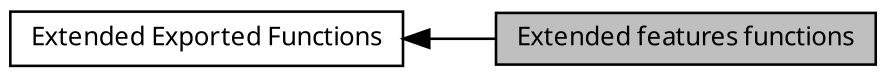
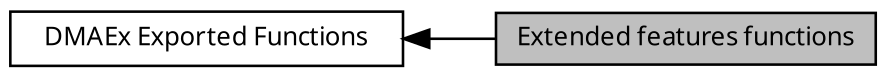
(207, 39) -> (207, 39)
